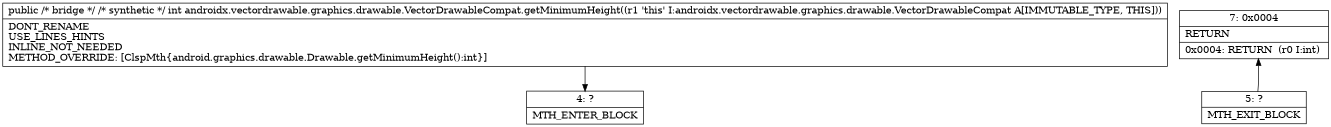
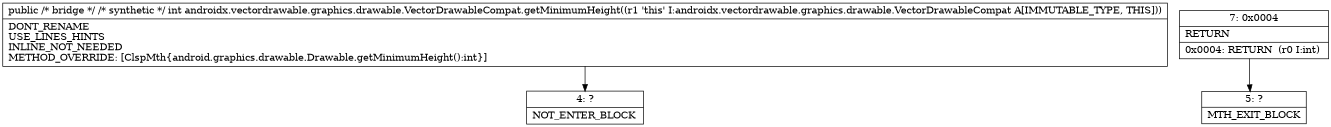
(1259, 79) -> (1249, 72)
(585, 116) -> (584, 116)
